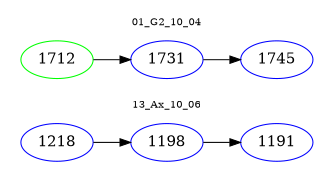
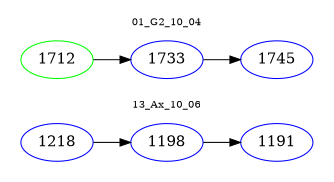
(167, 60) -> (167, 60)
